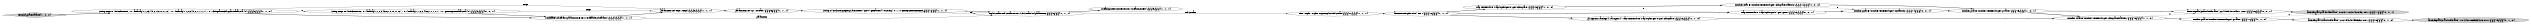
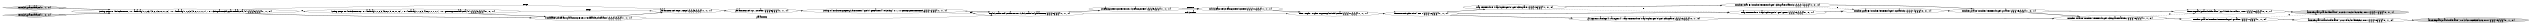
none -> (35, 8)
none -> (1241, 9)
